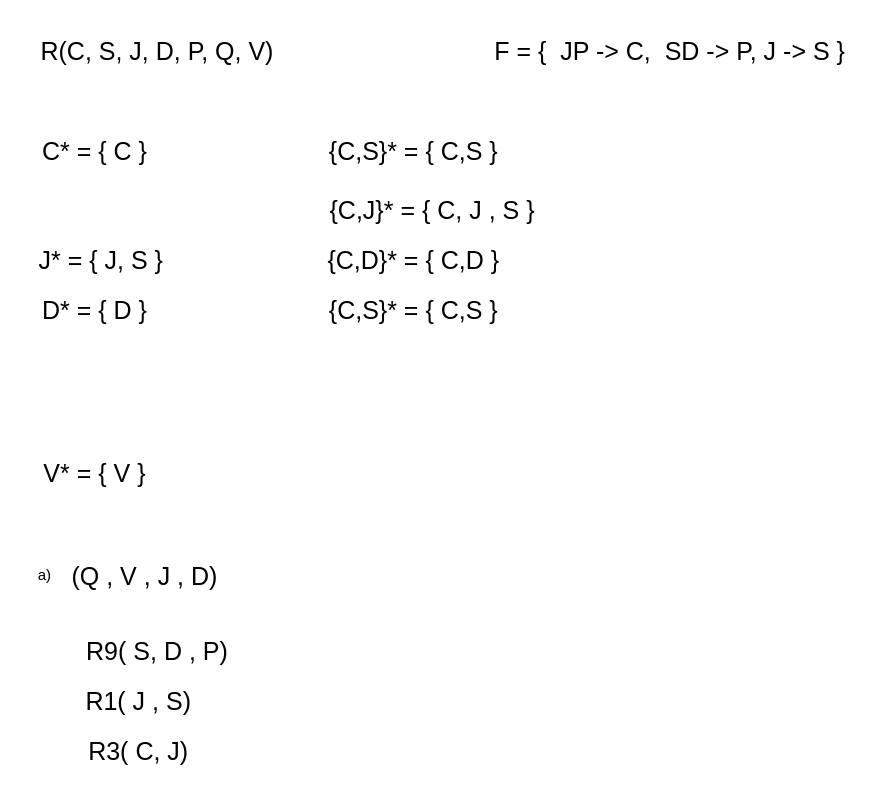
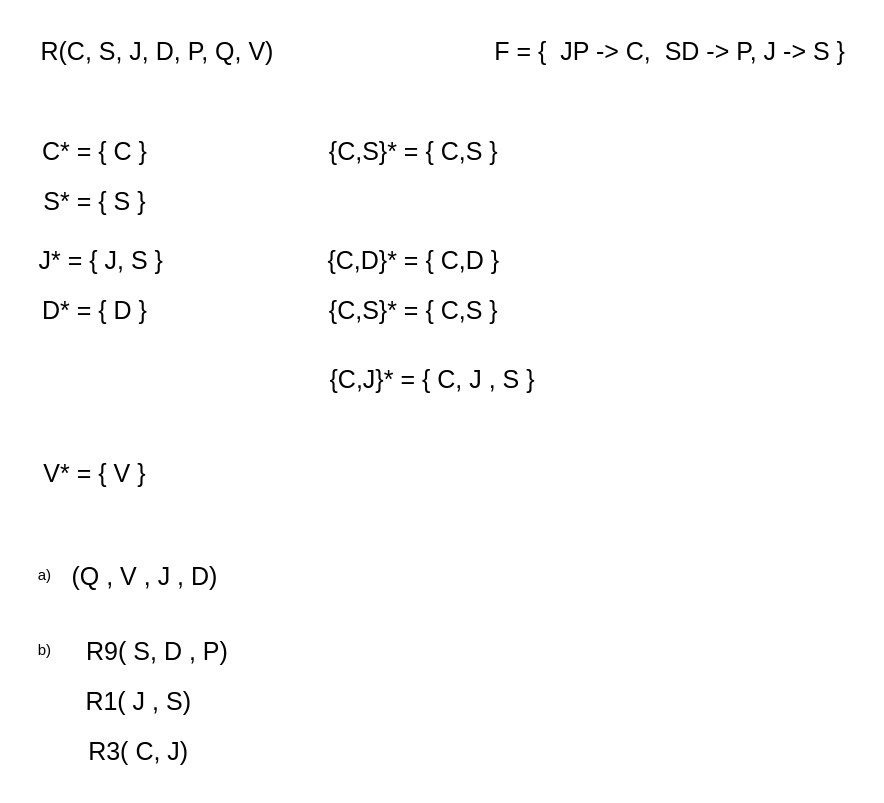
none -> (94, 201)
(432, 209) -> (432, 378)
none -> (44, 651)
